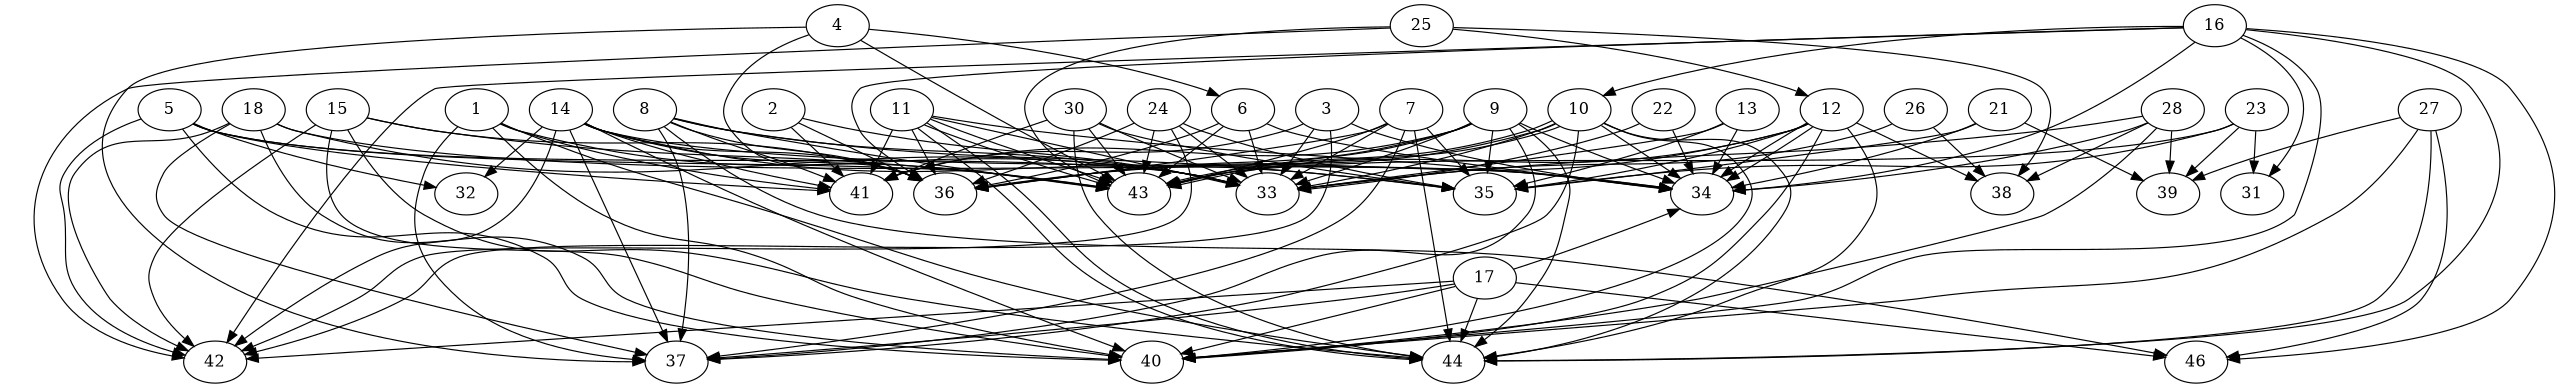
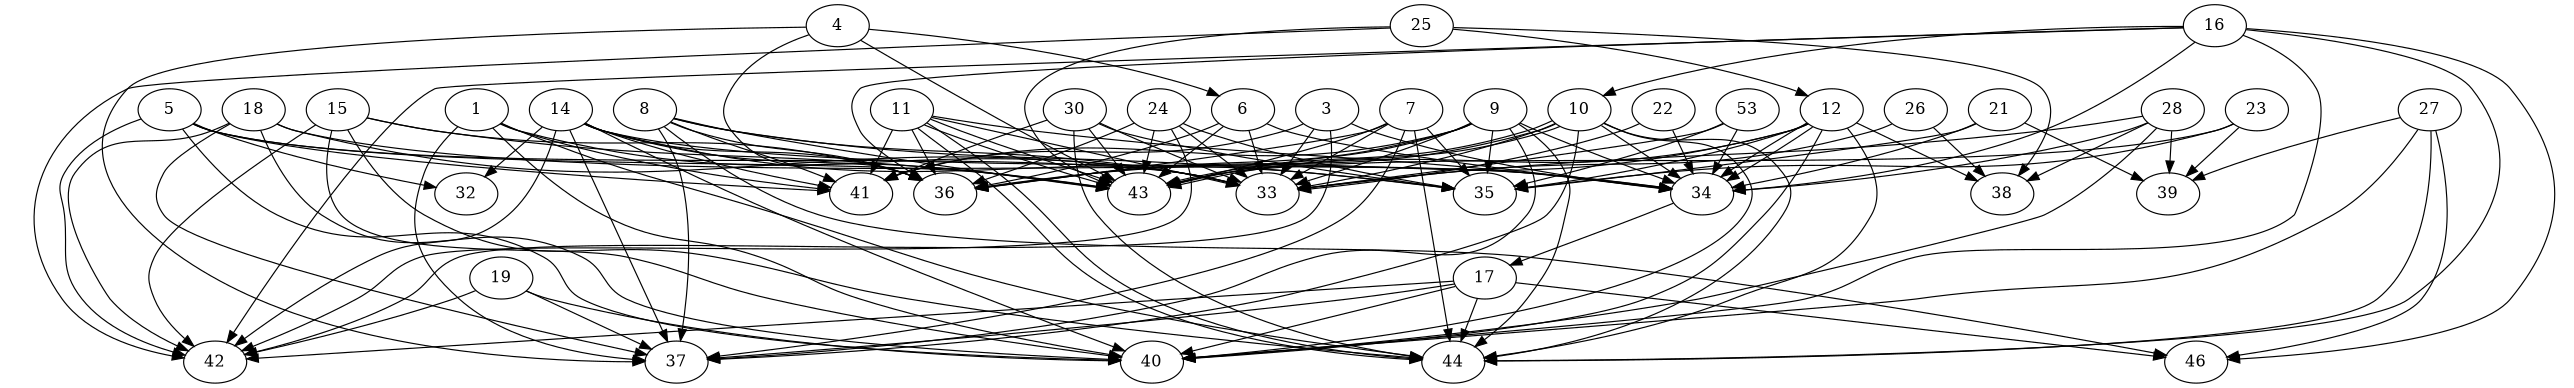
(773, 110) -> none
(1748, 110) -> (1748, 110)
(2252, 194) -> none
(1591, 242) -> (1598, 232)
none -> (501, 278)
